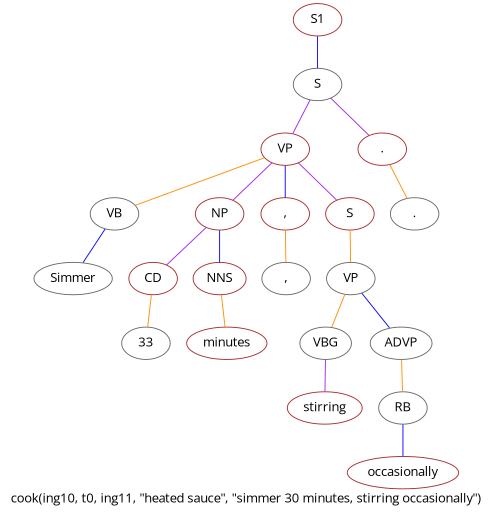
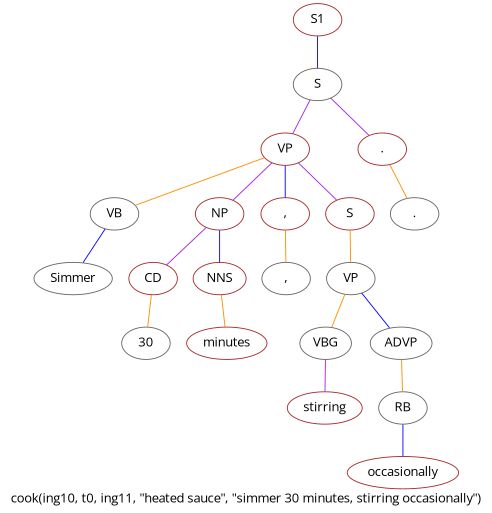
(146, 343) -> (146, 343)
